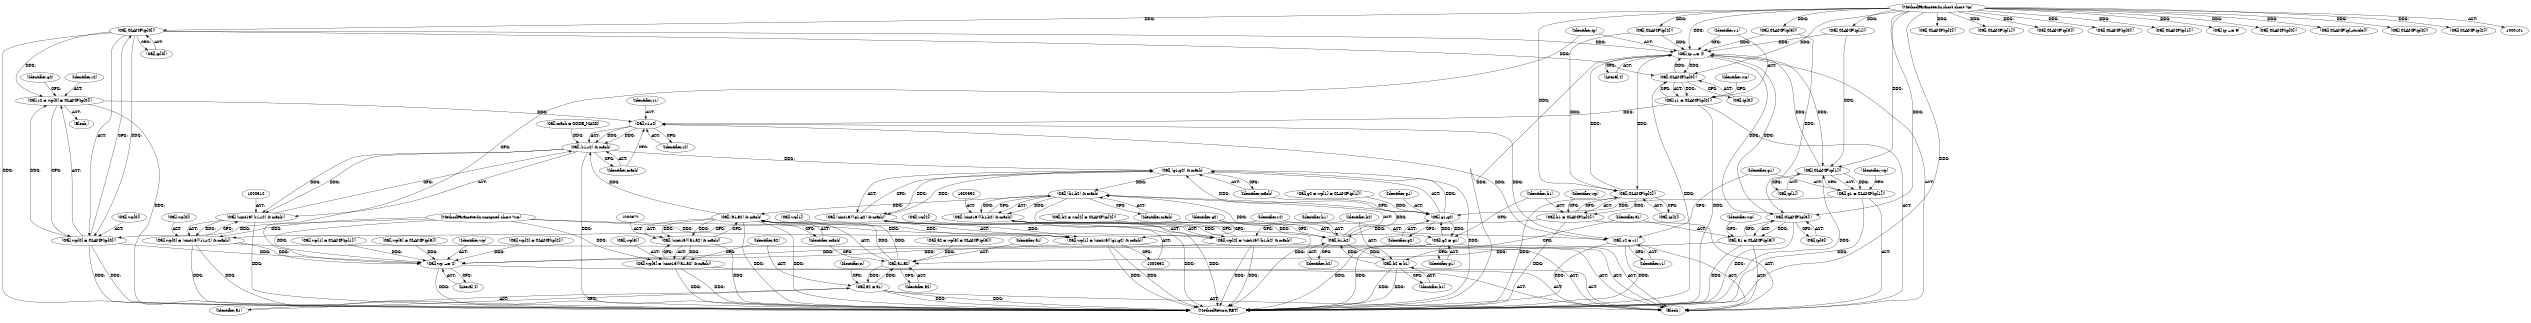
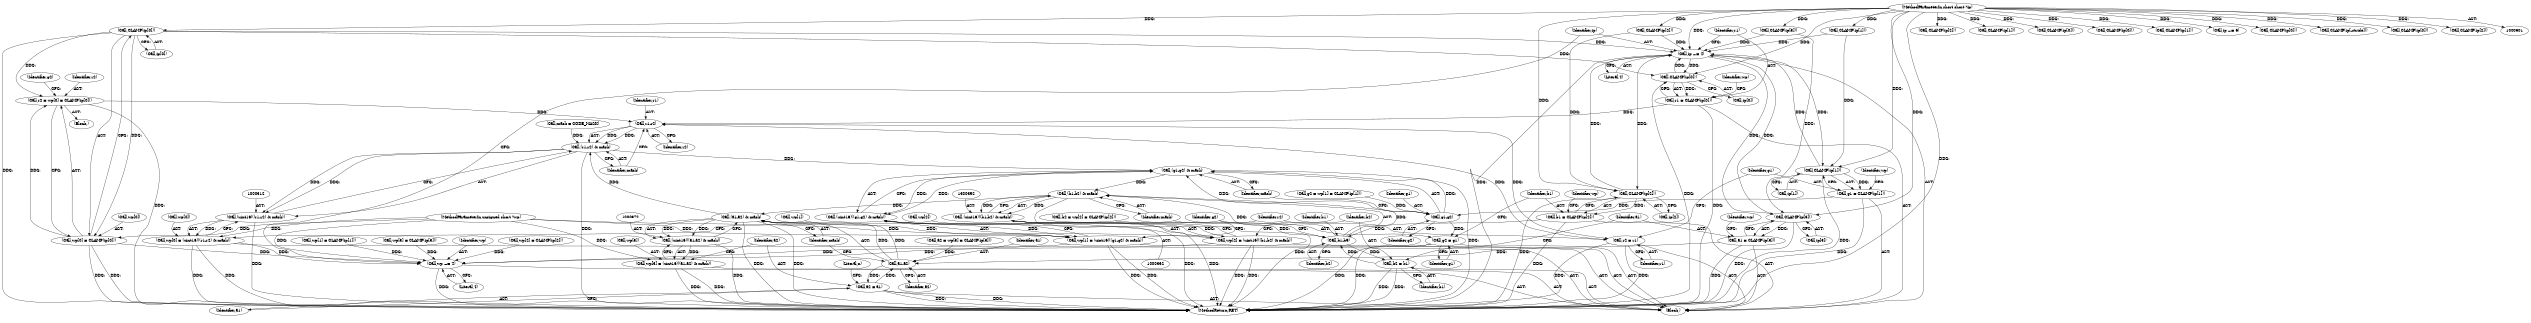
(2515, 31) -> (2515, 31)
(1441, 231) -> none
(1339, 241) -> (1339, 241)
(1135, 250) -> (988, 223)
(852, 264) -> (852, 264)
